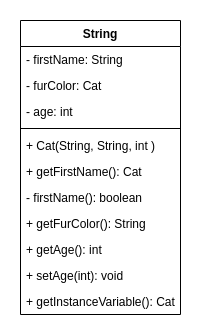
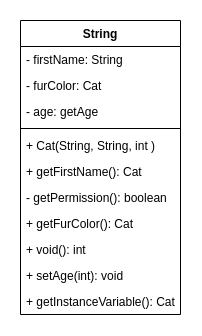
(53, 112) -> (65, 112)
(92, 198) -> (104, 198)
(95, 224) -> (87, 224)
(70, 250) -> (62, 250)
